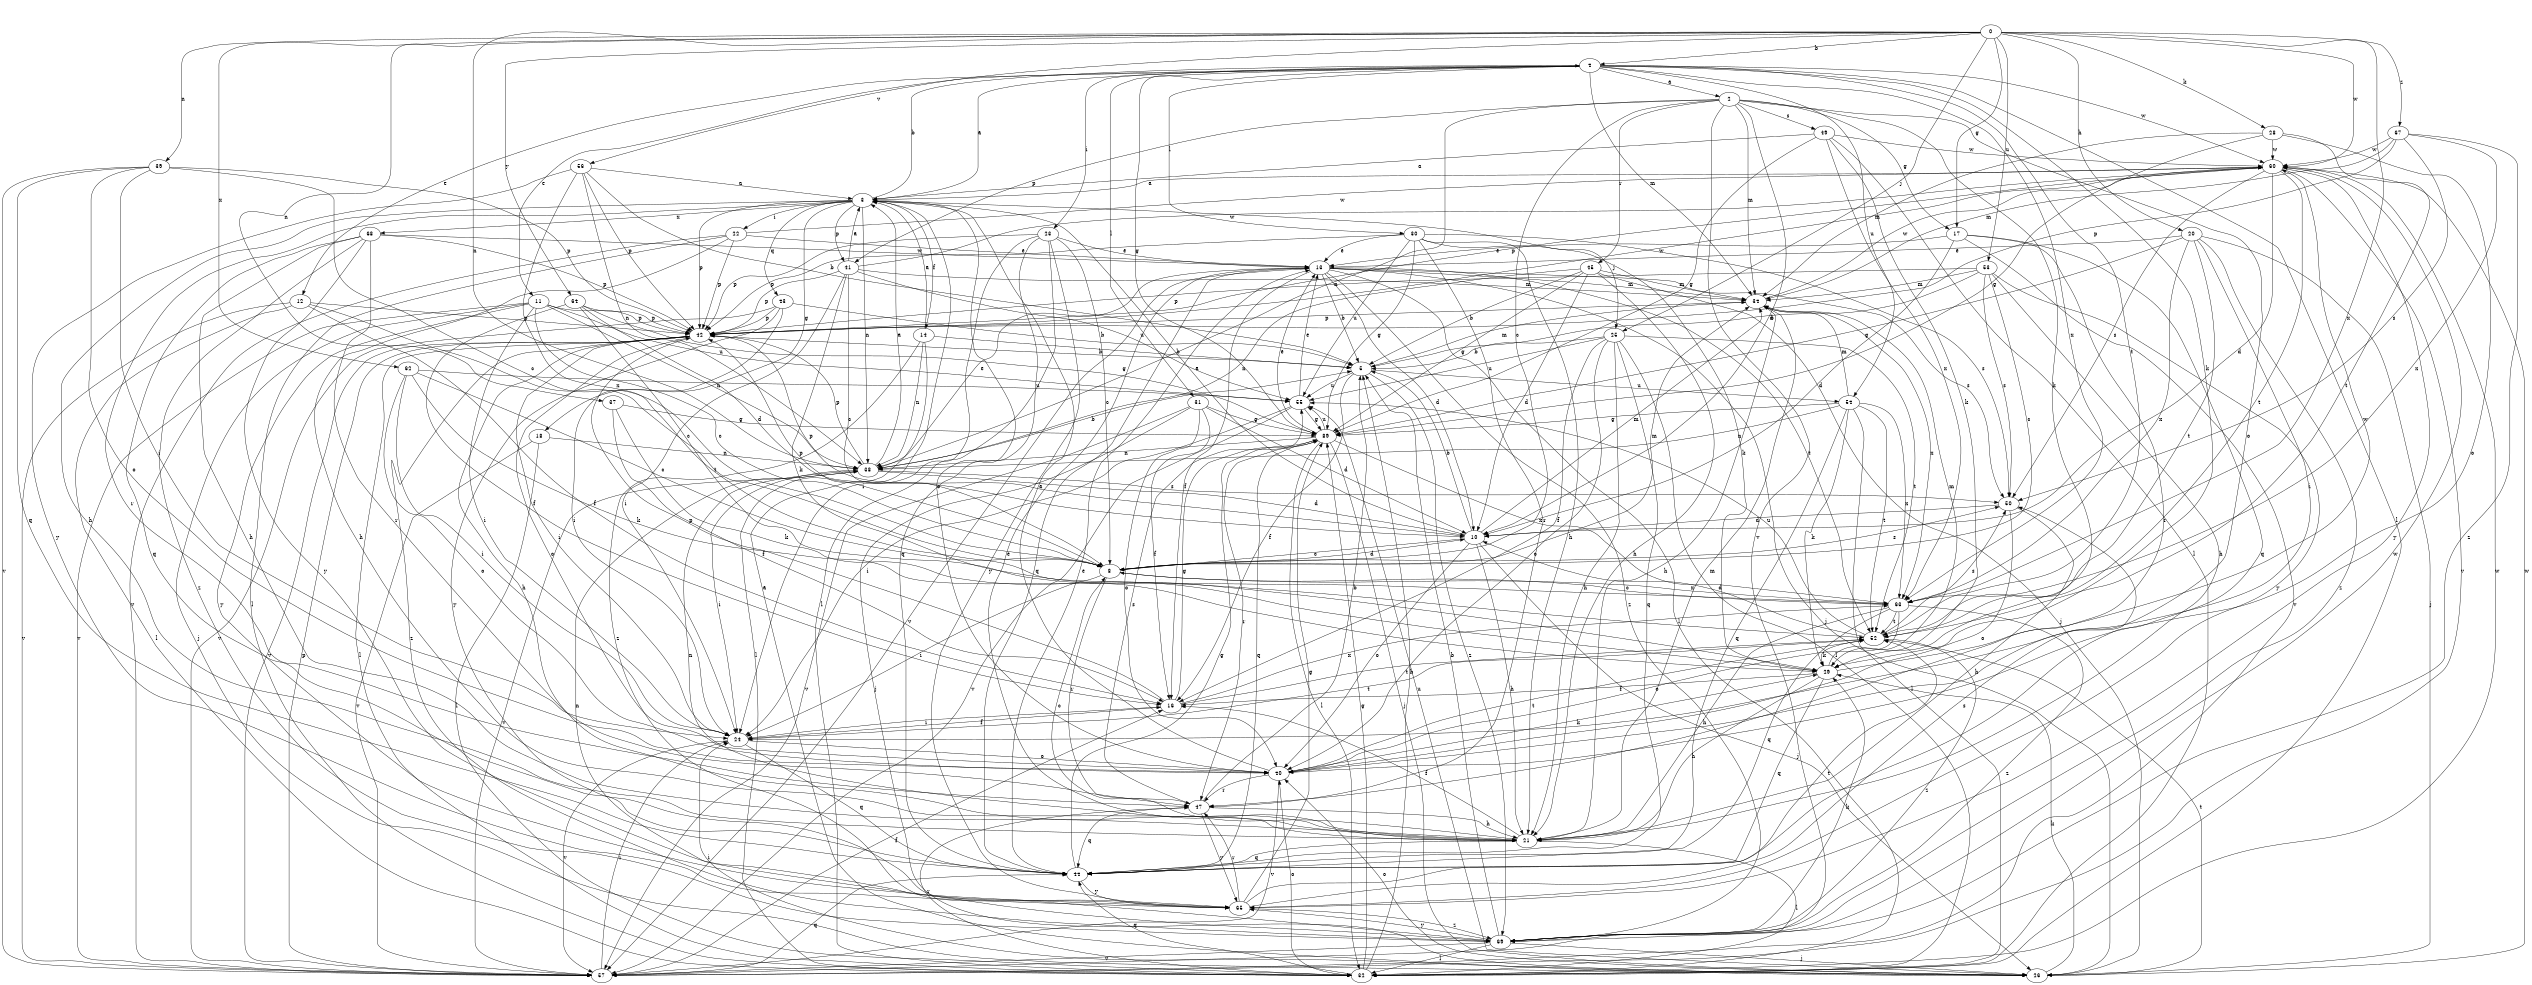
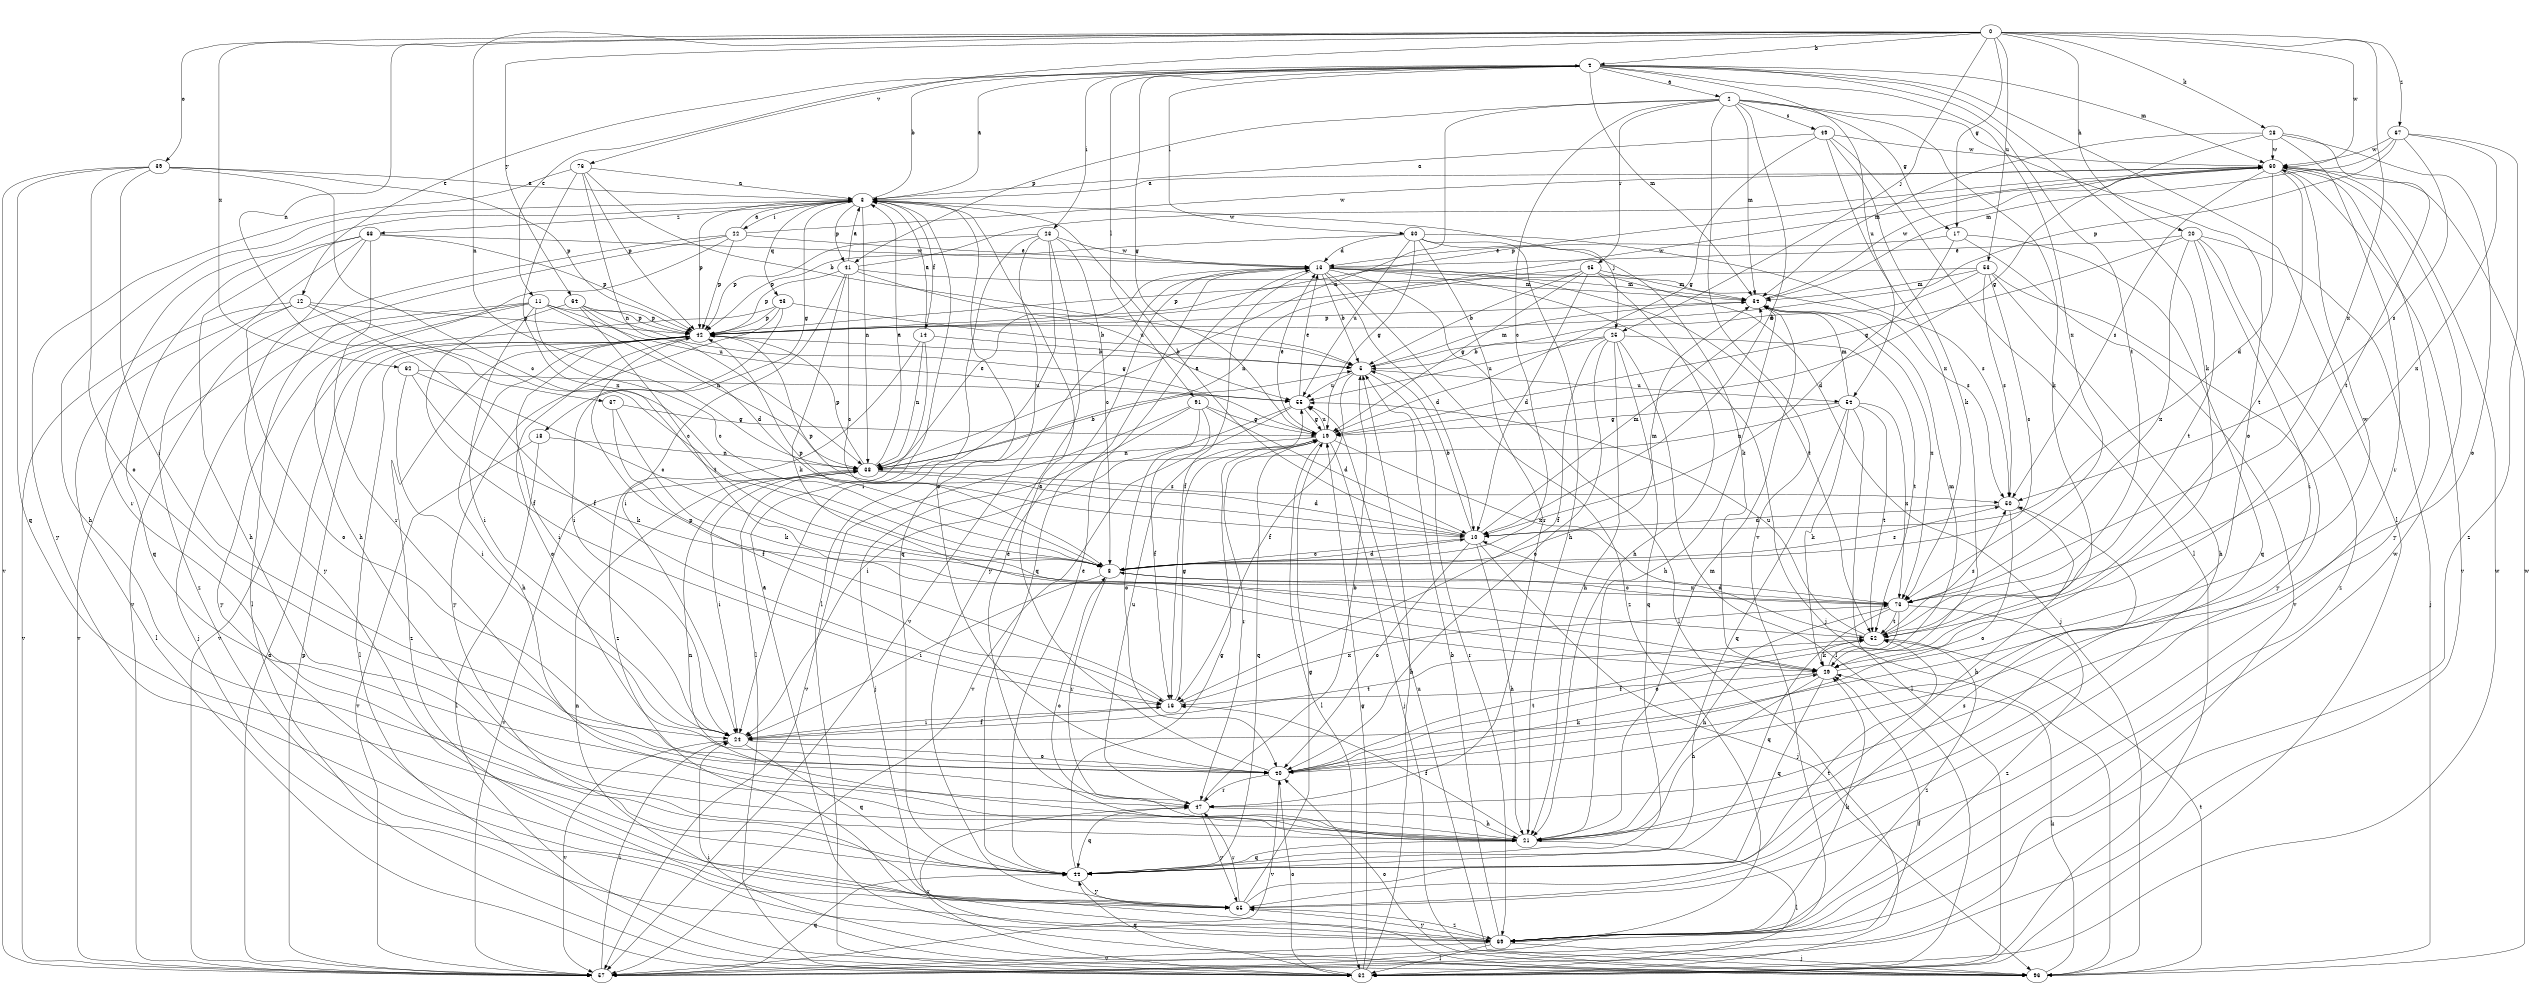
(183, 99) -> (183, 99)
(2144, 116) -> (2144, 116)
(581, 167) -> (581, 167)
none -> (492, 183)
none -> (766, 211)
(679, 217) -> (679, 217)
(1125, 251) -> (1125, 251)
(1342, 251) -> (1342, 251)
(1198, 403) -> (1198, 403)
(1326, 436) -> (1326, 436)
(1134, 605) -> (1134, 605)
(1898, 605) -> (1898, 605)
(270, 655) -> (270, 655)
(1470, 655) -> (1470, 655)
(1937, 662) -> (2020, 693)
(1434, 663) -> none
(691, 741) -> (602, 716)
(883, 841) -> (1425, 956)
(2037, 976) -> (2037, 976)
